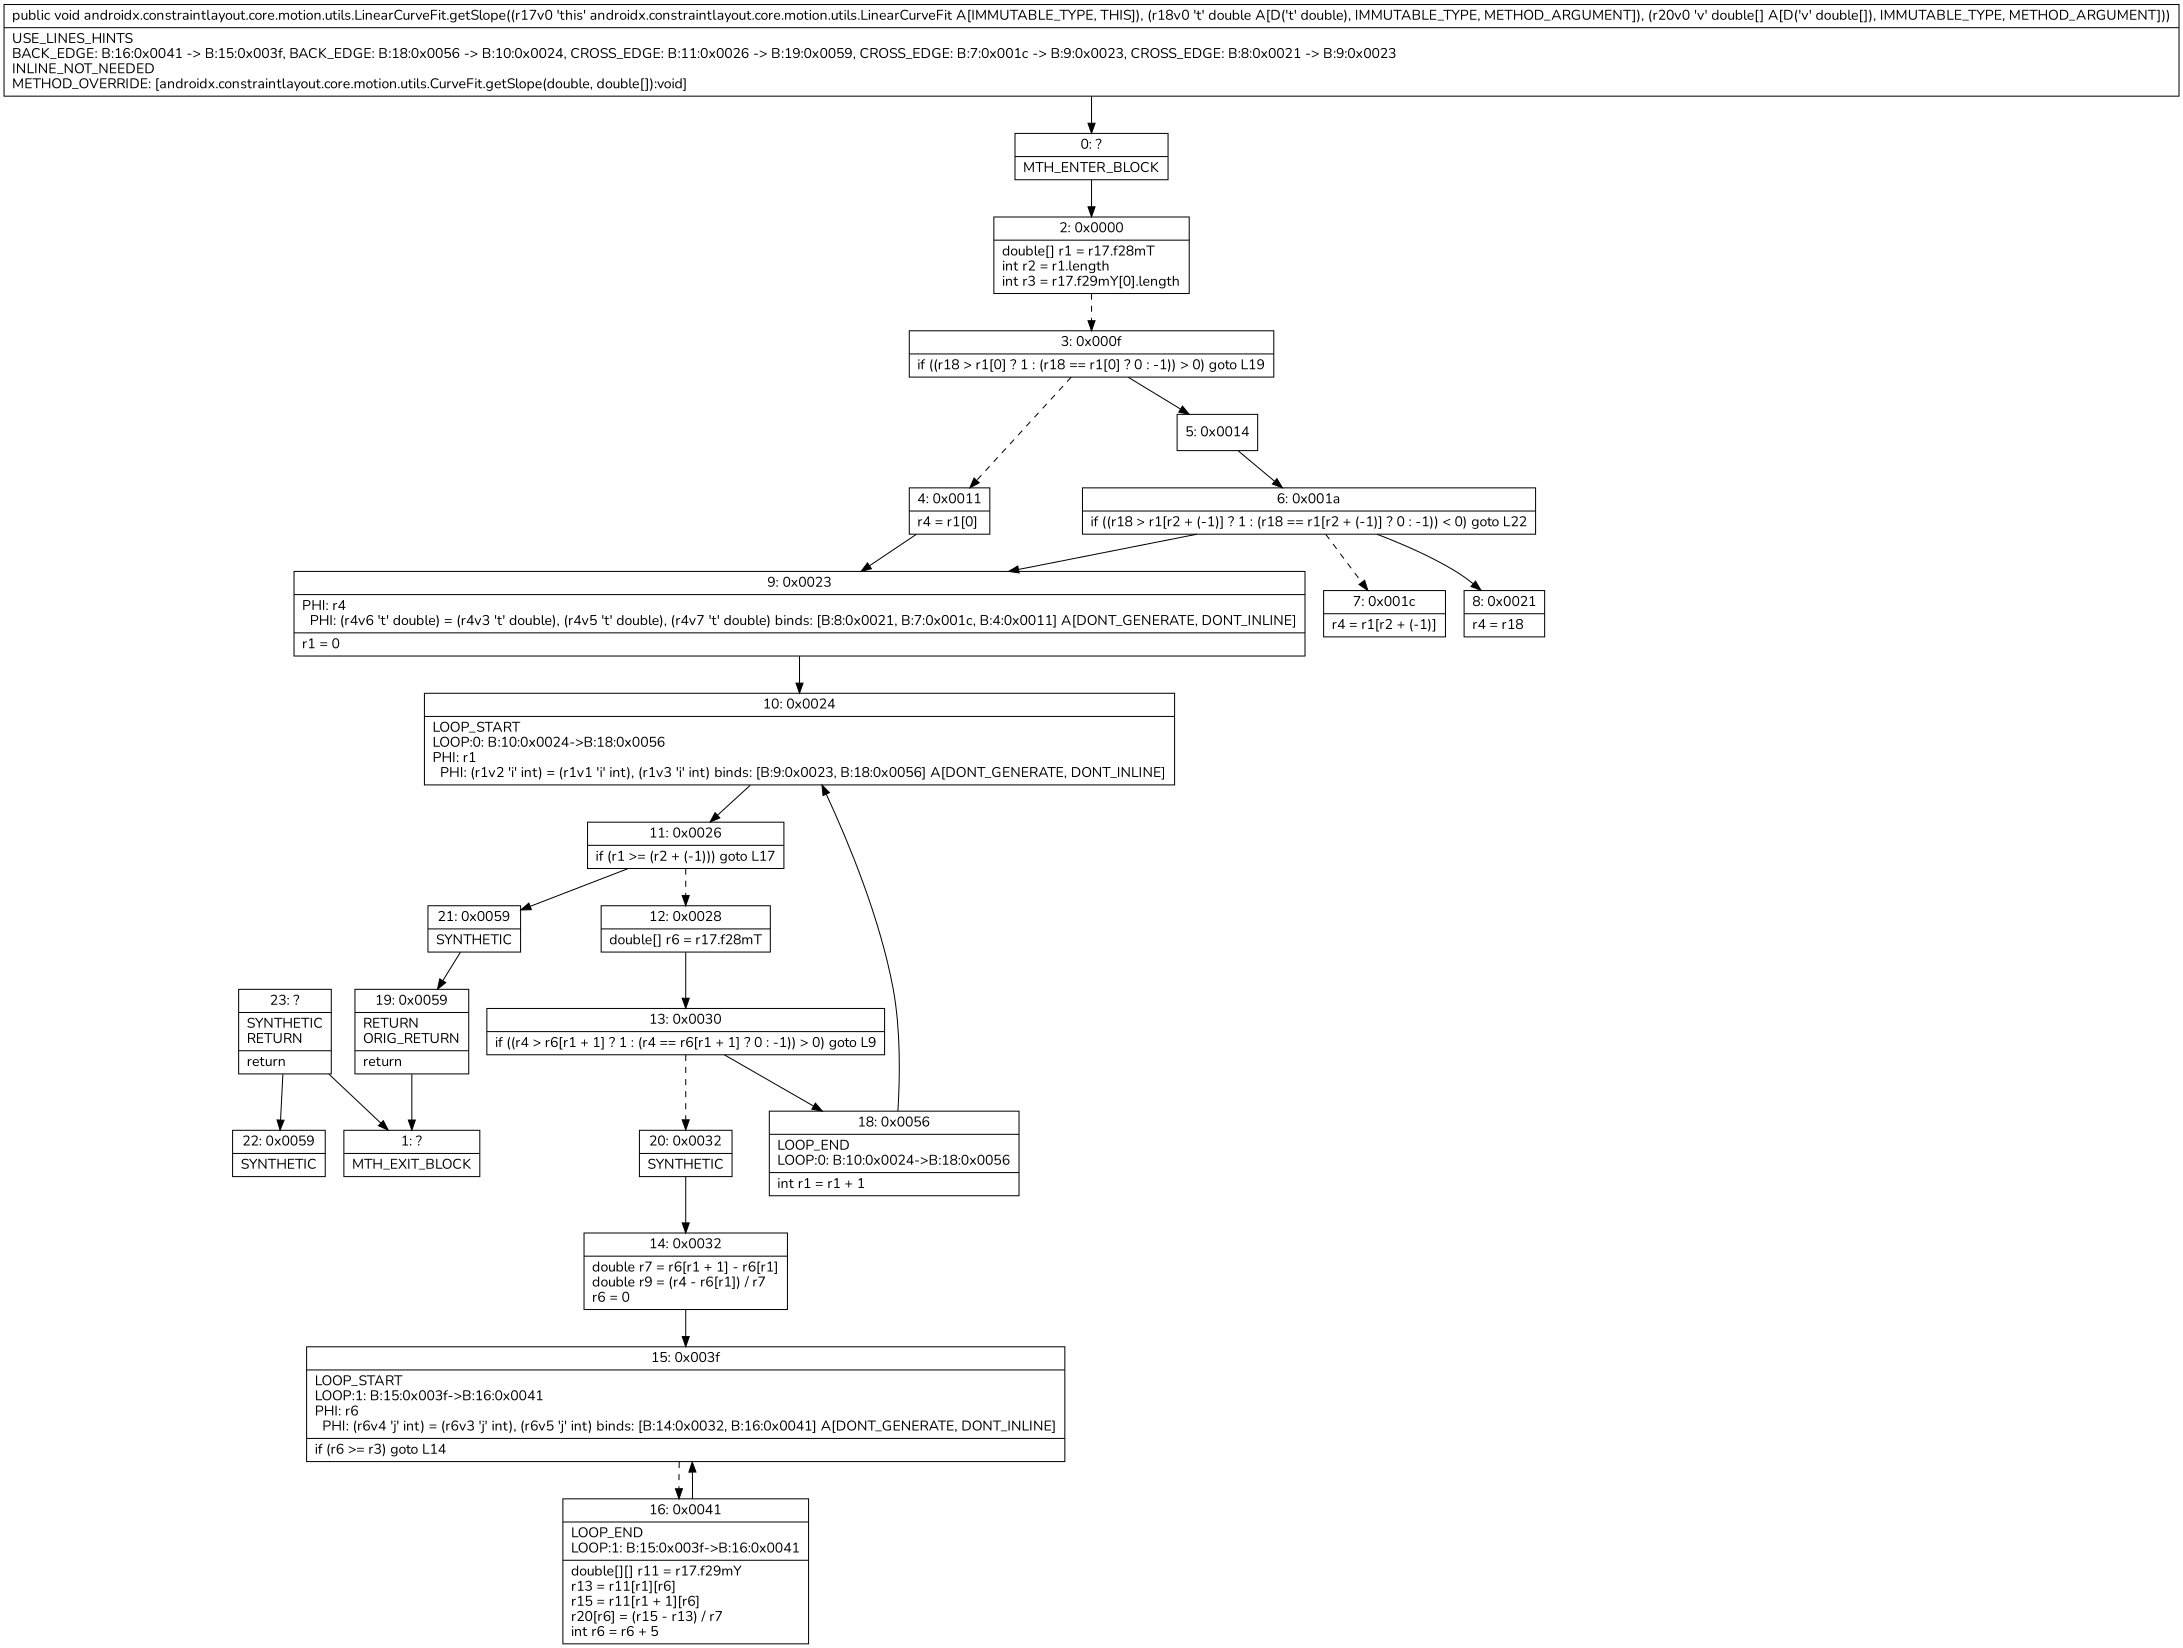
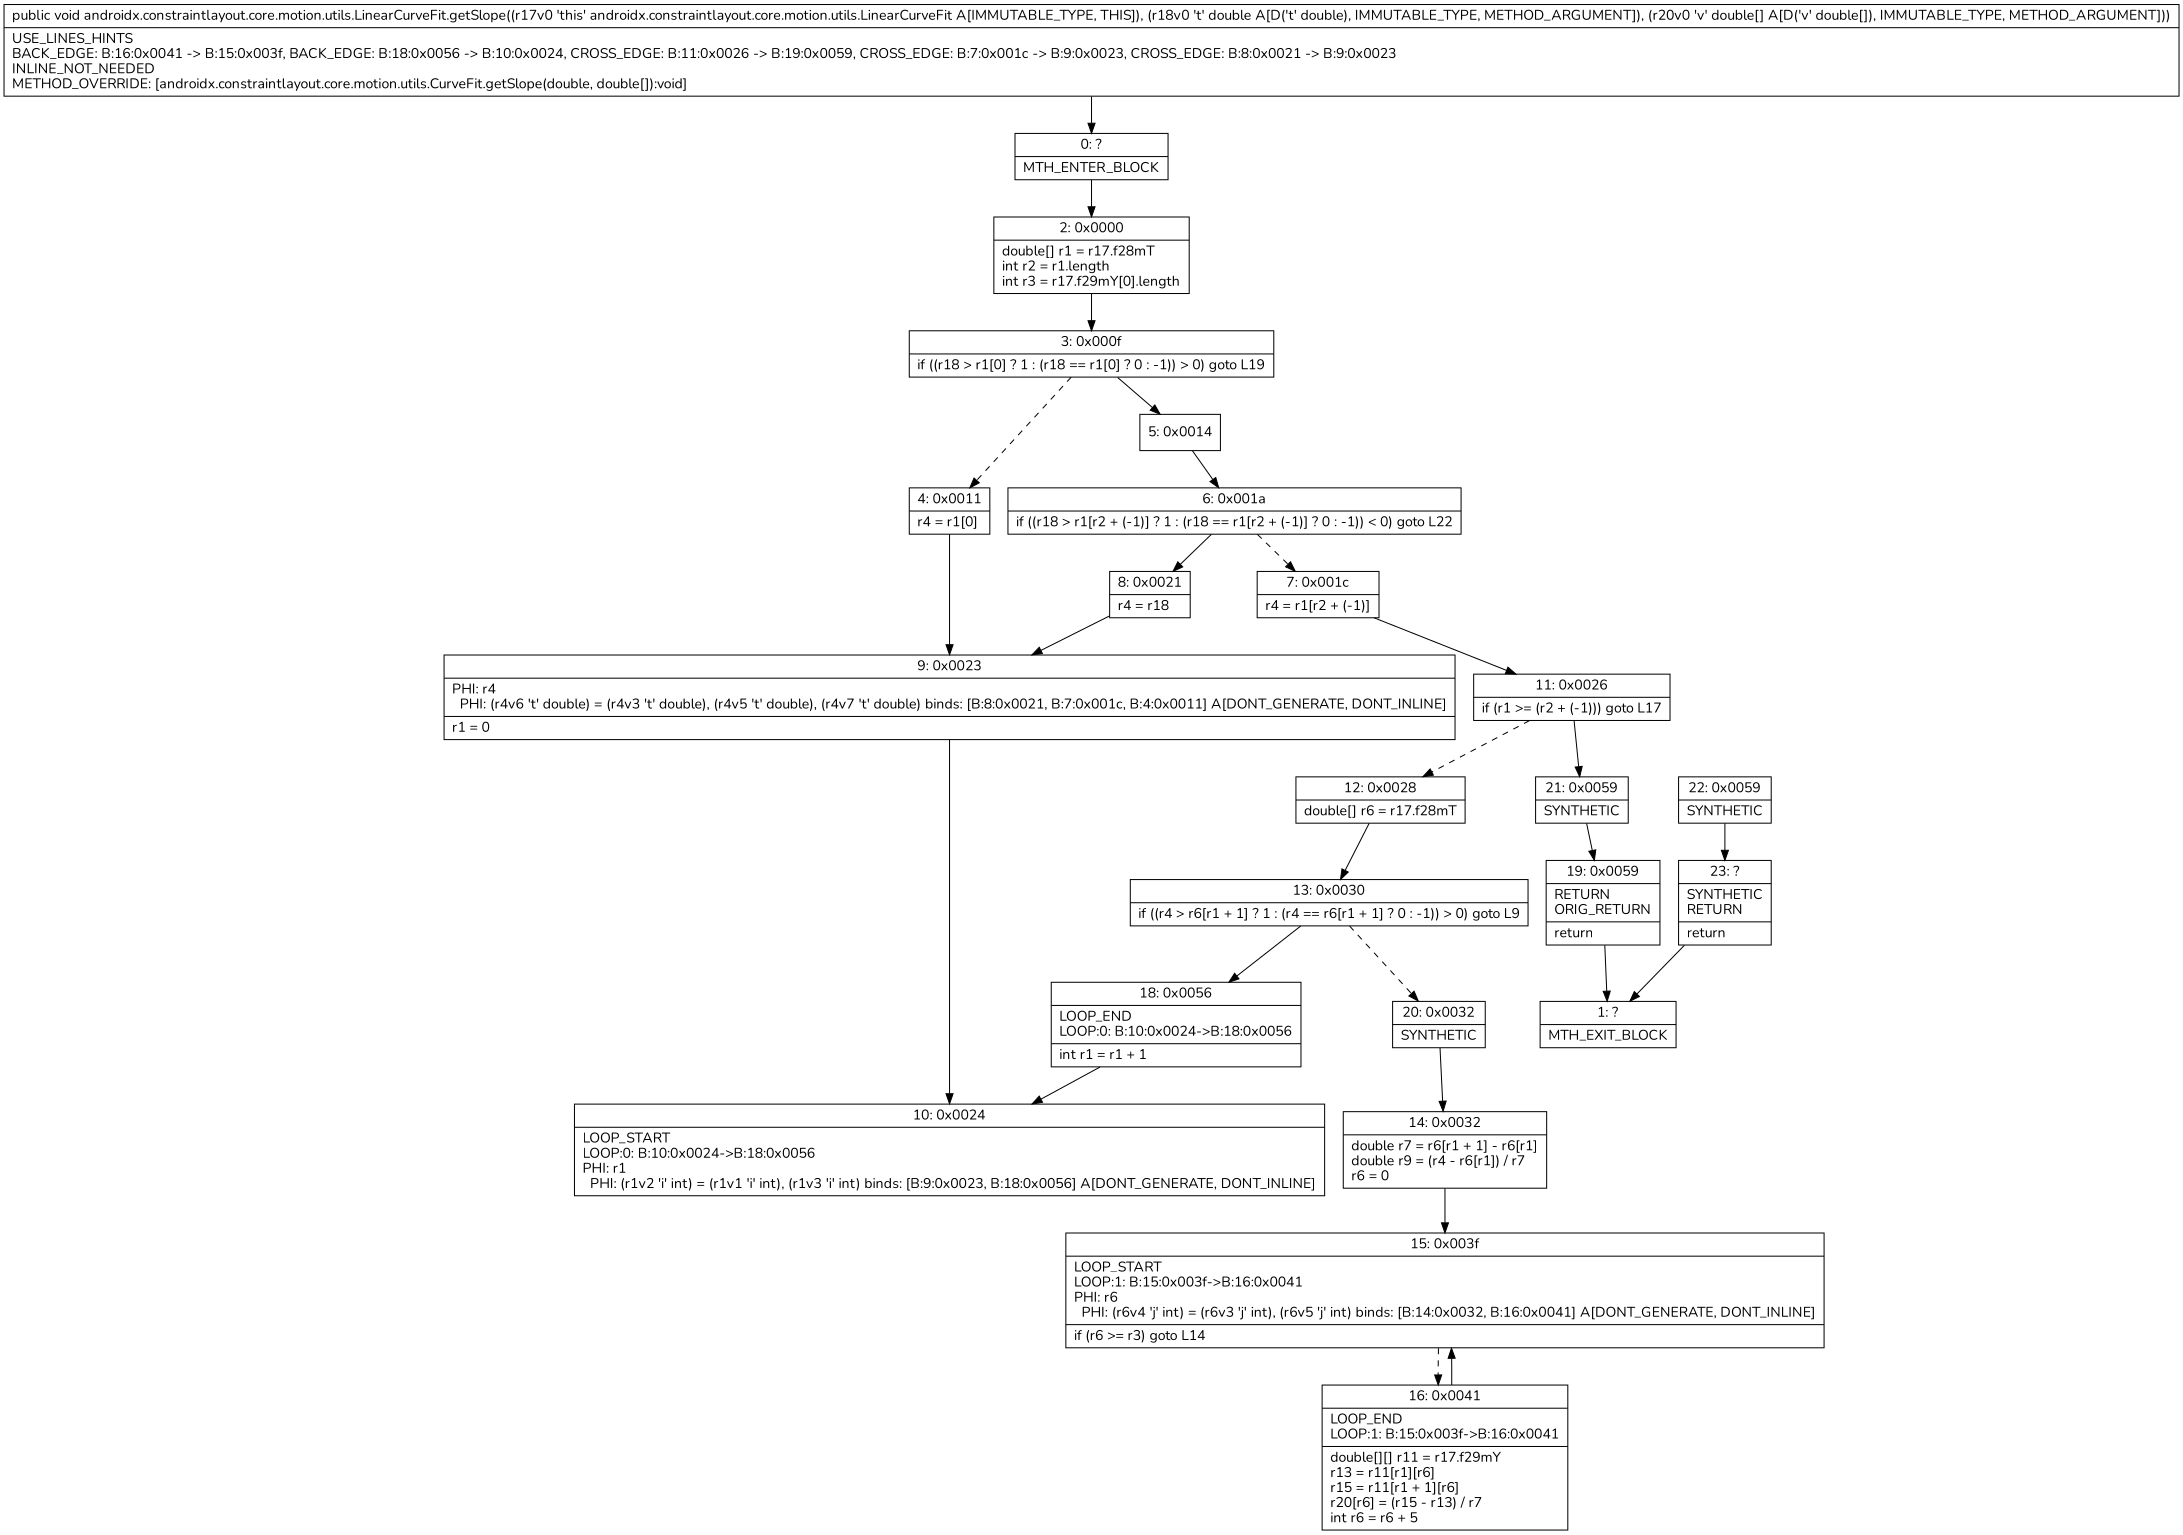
(1092, 307) -> (1092, 307)
(1108, 552) -> (1075, 633)
(734, 800) -> (1440, 644)
(282, 1097) -> (1725, 837)
